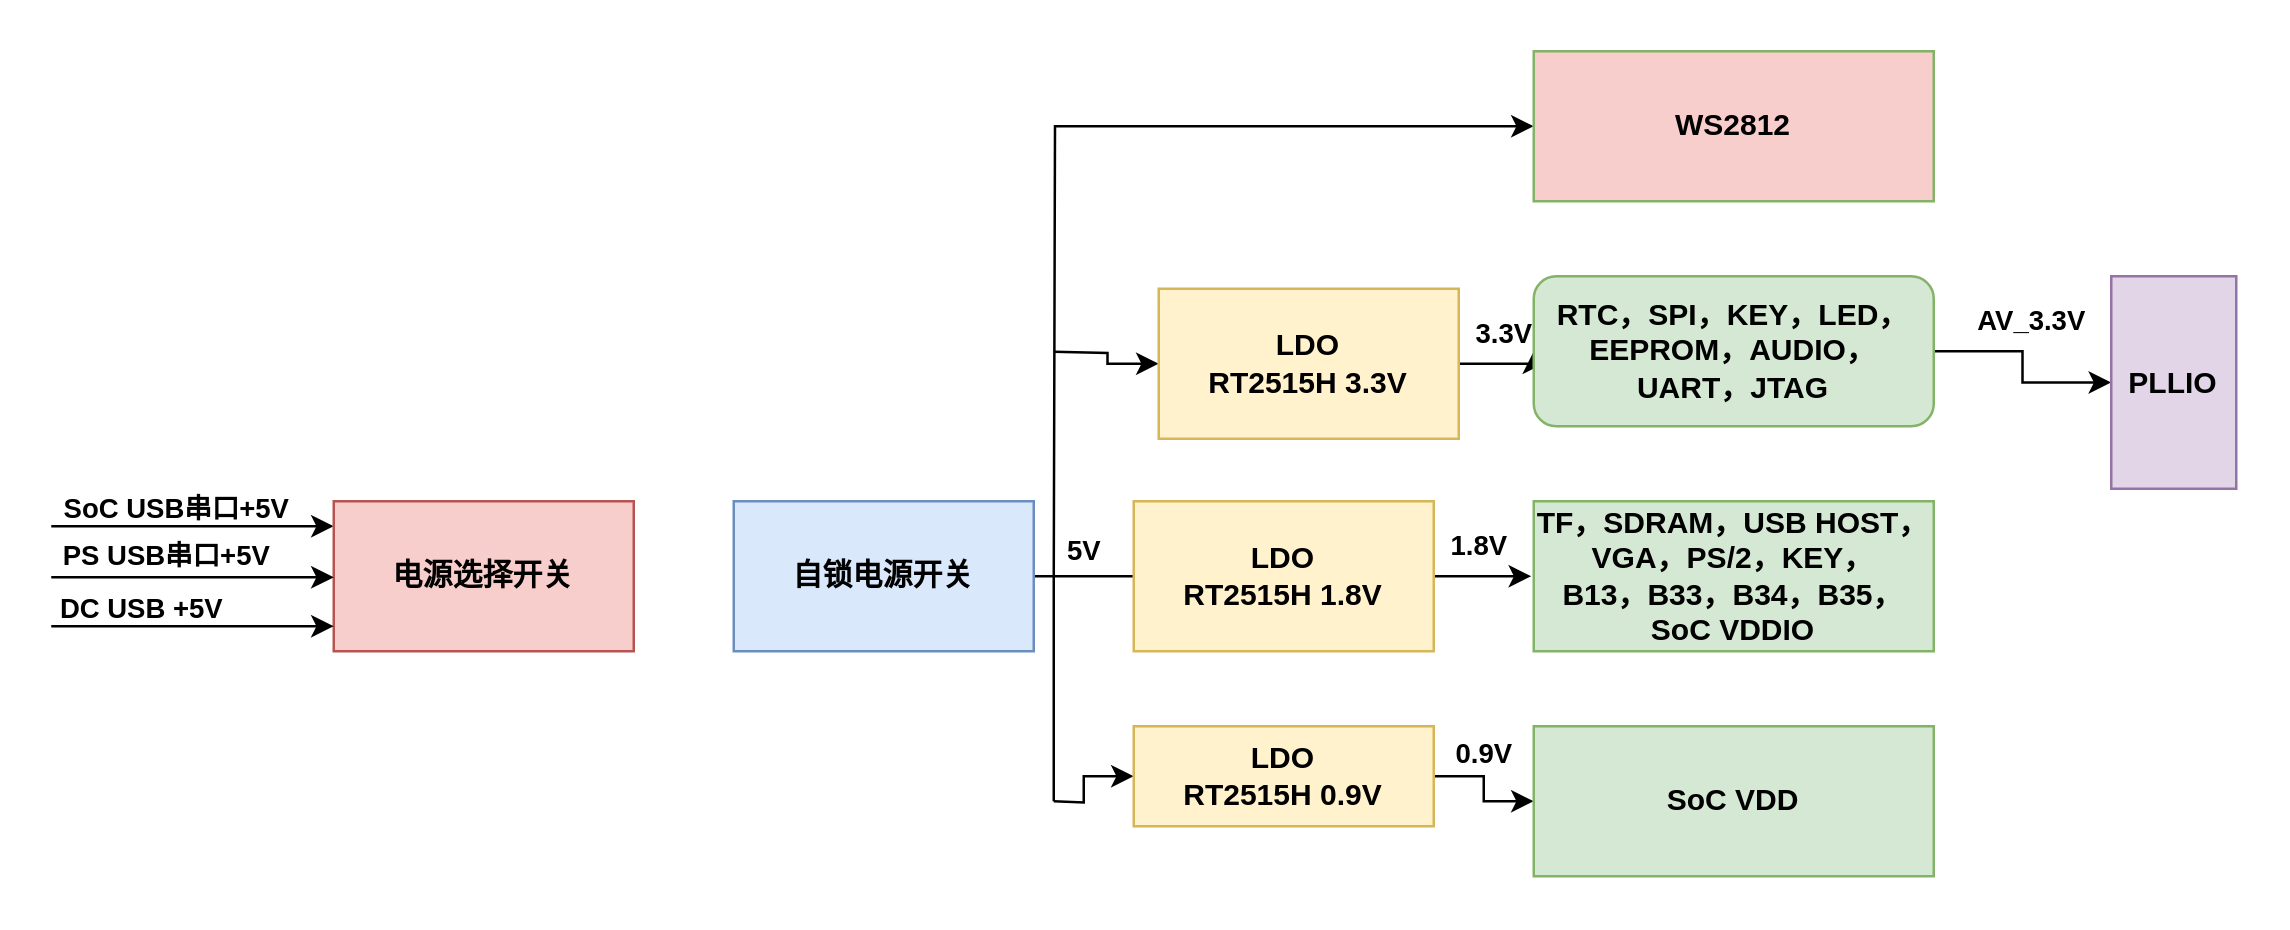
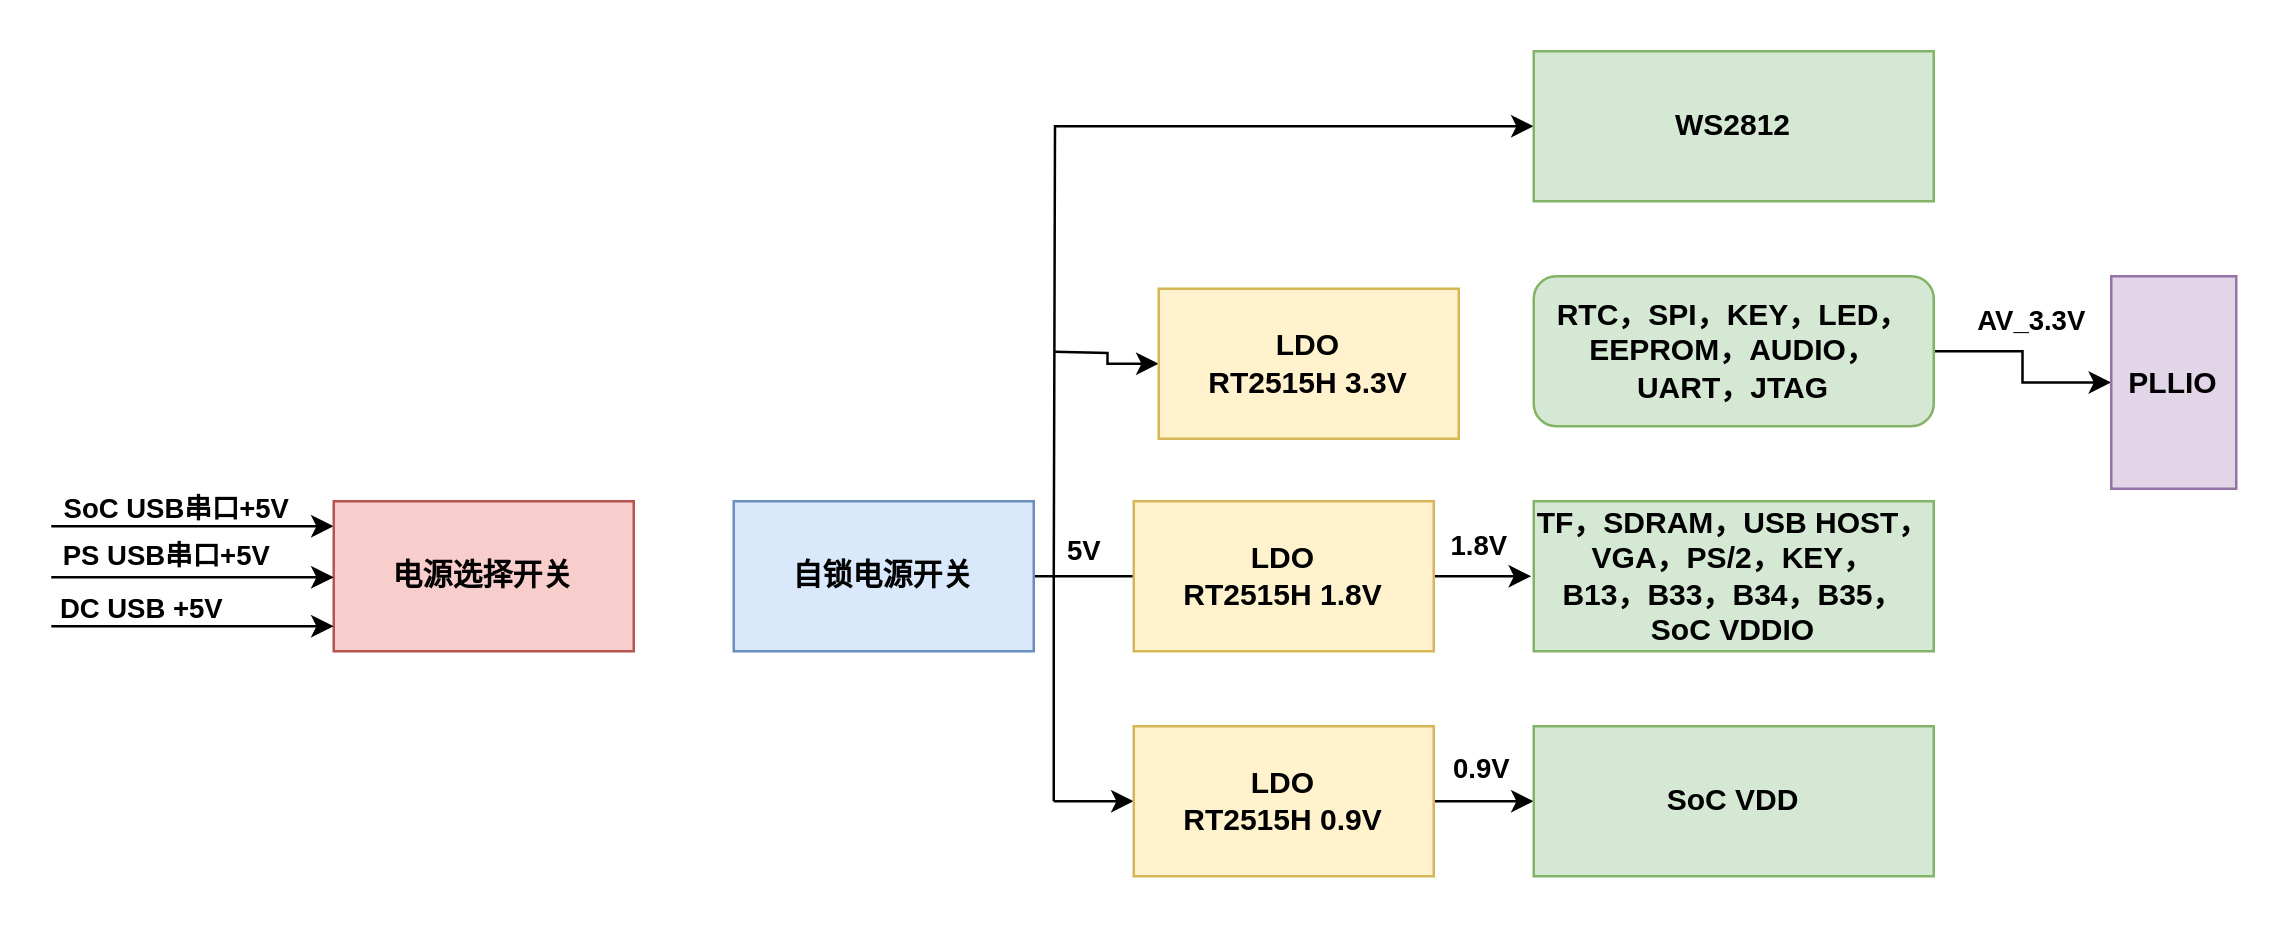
(1734, 126) -> (1734, 126)
(1496, 364) -> none
(1284, 776) -> (1284, 801)
